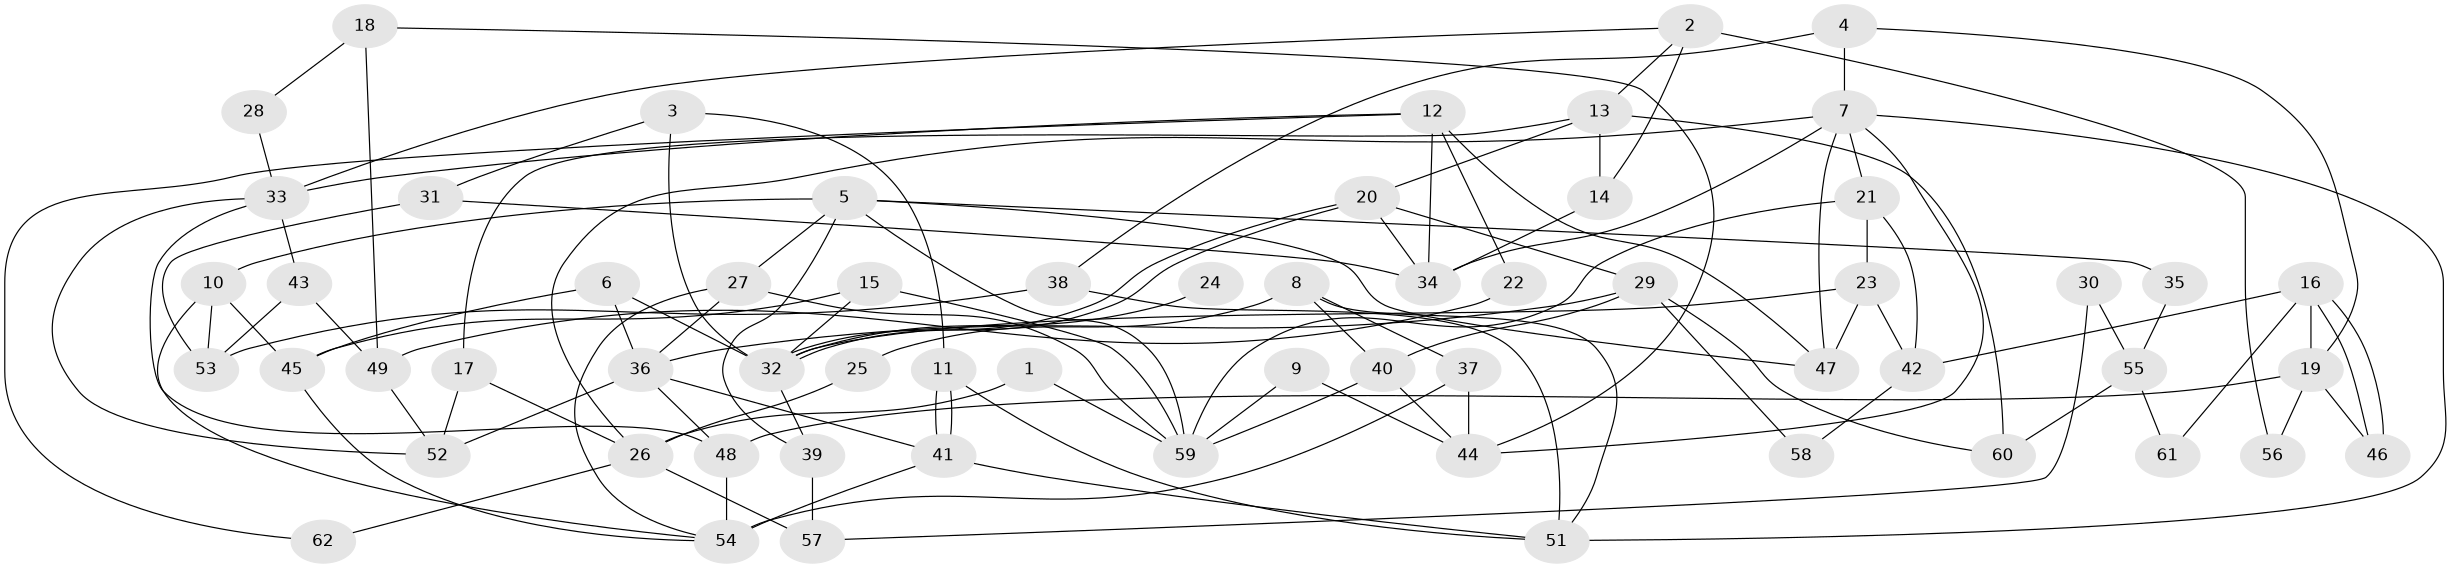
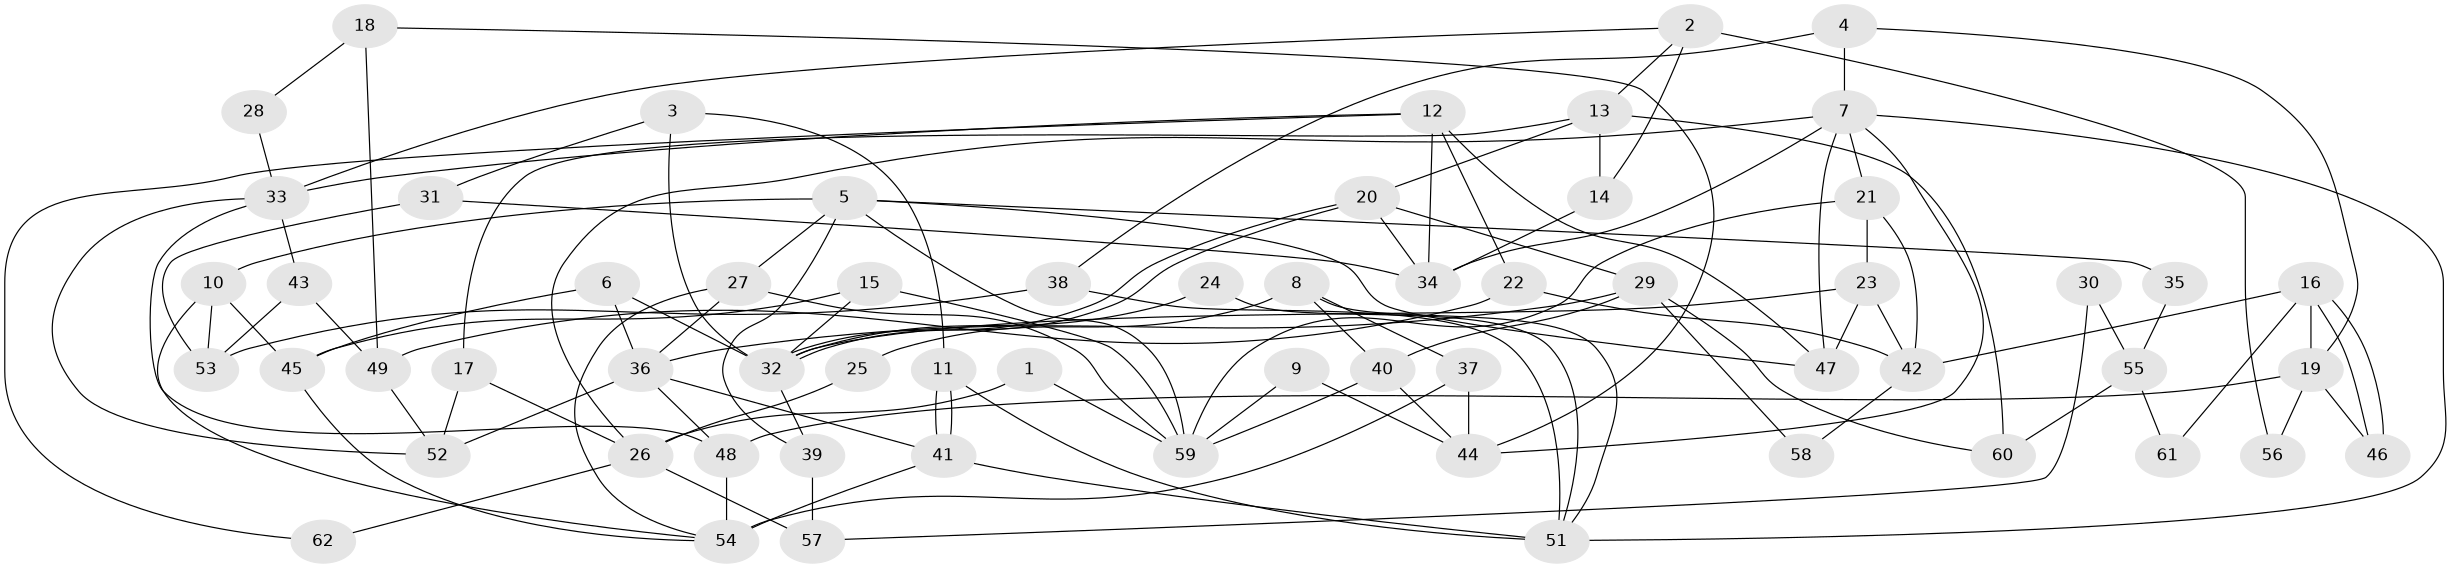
none -> (1717, 320)
none -> (1543, 343)
